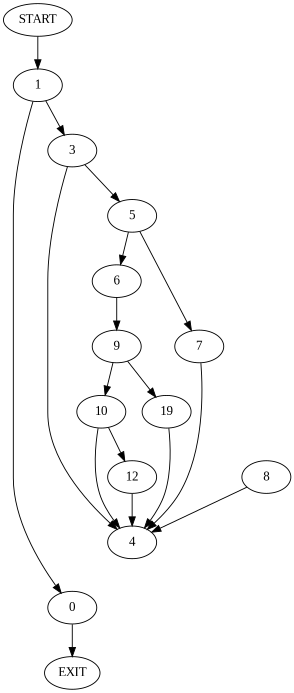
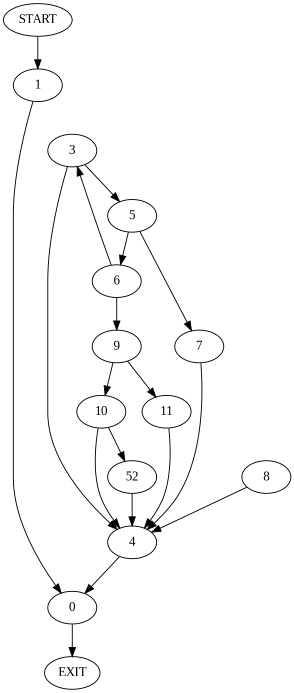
(53, 114) -> (95, 220)
(167, 412) -> (167, 412)
(132, 477) -> (132, 477)
none -> (105, 572)
